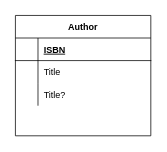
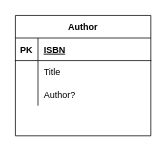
none -> (27, 49)
(56, 95) -> (61, 95)
